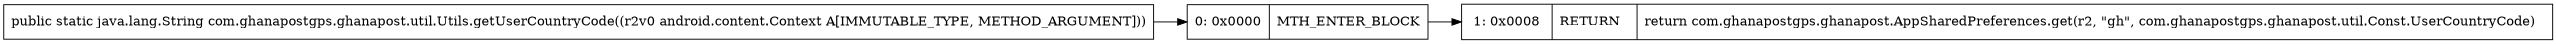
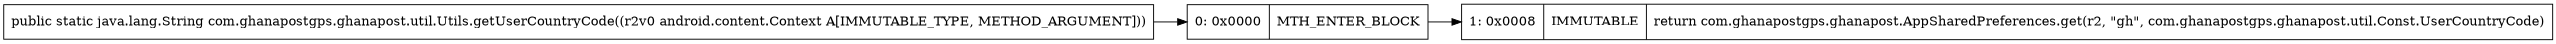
(1590, 21) -> (1595, 21)
